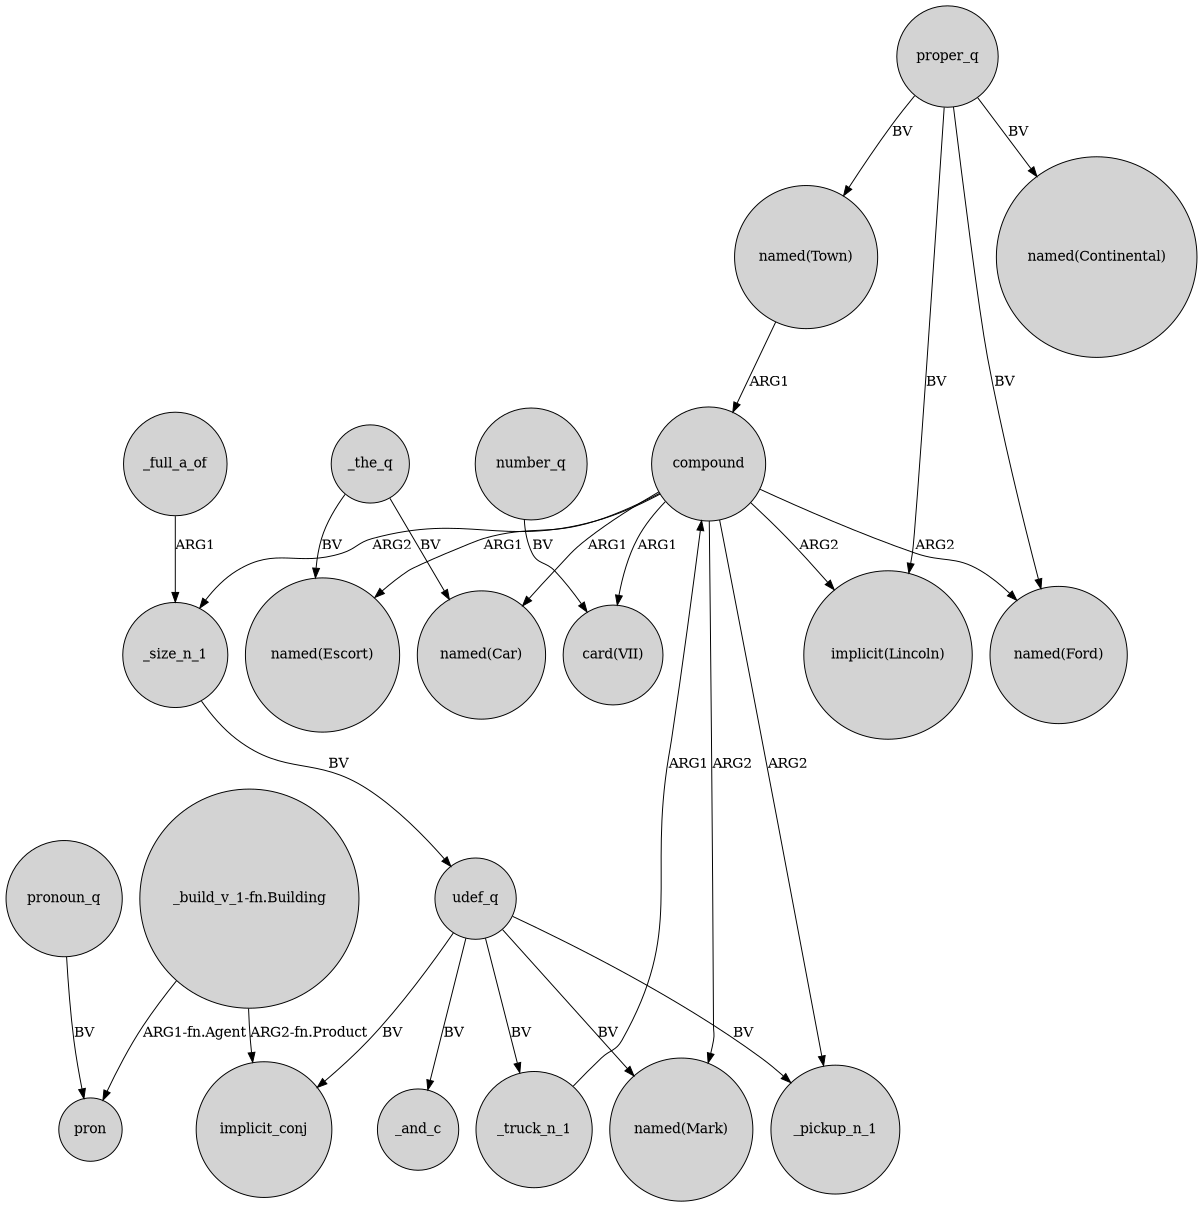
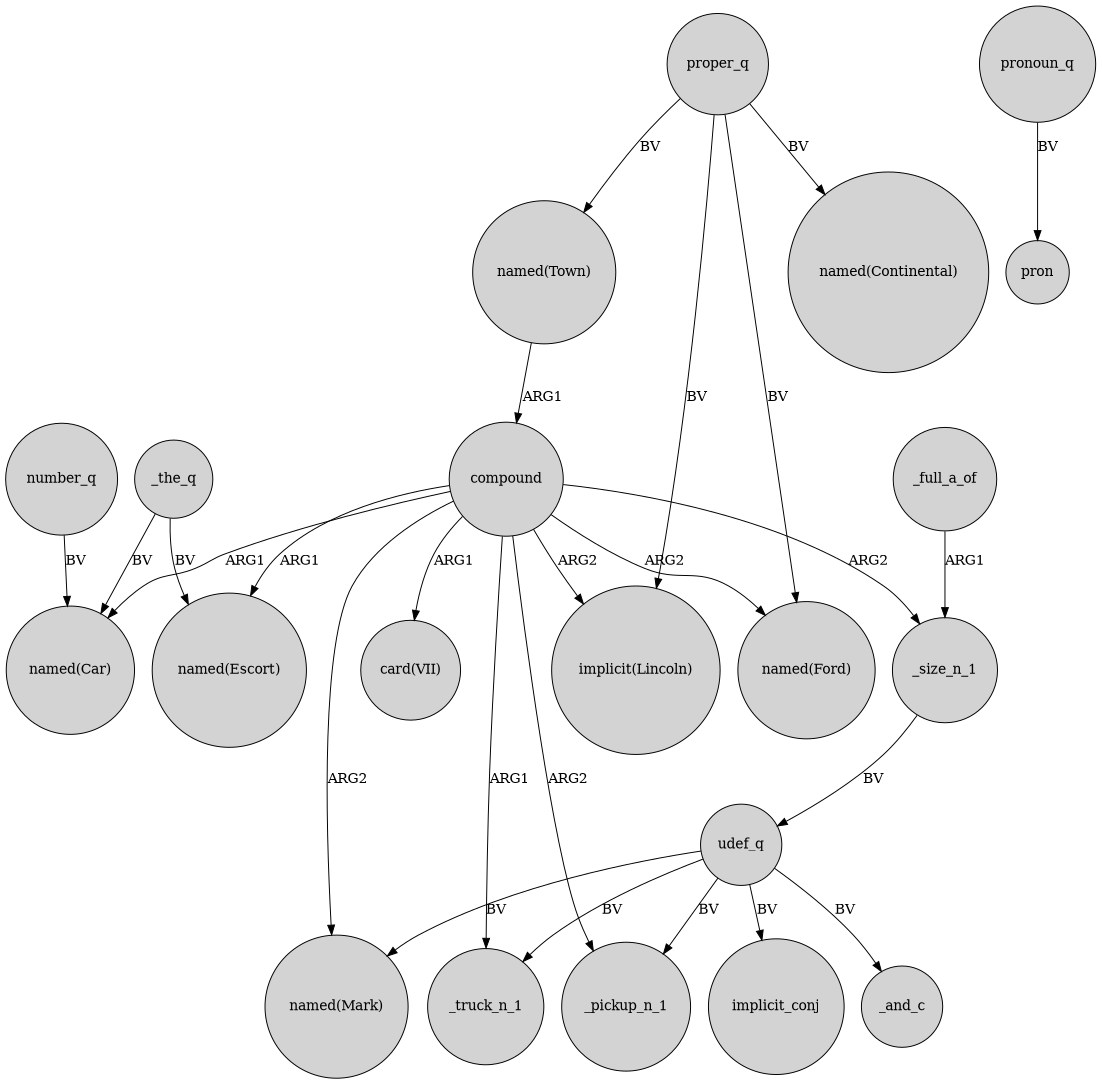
(546, 565) -> (66, 566)
(662, 821) -> (491, 737)
(249, 899) -> none
